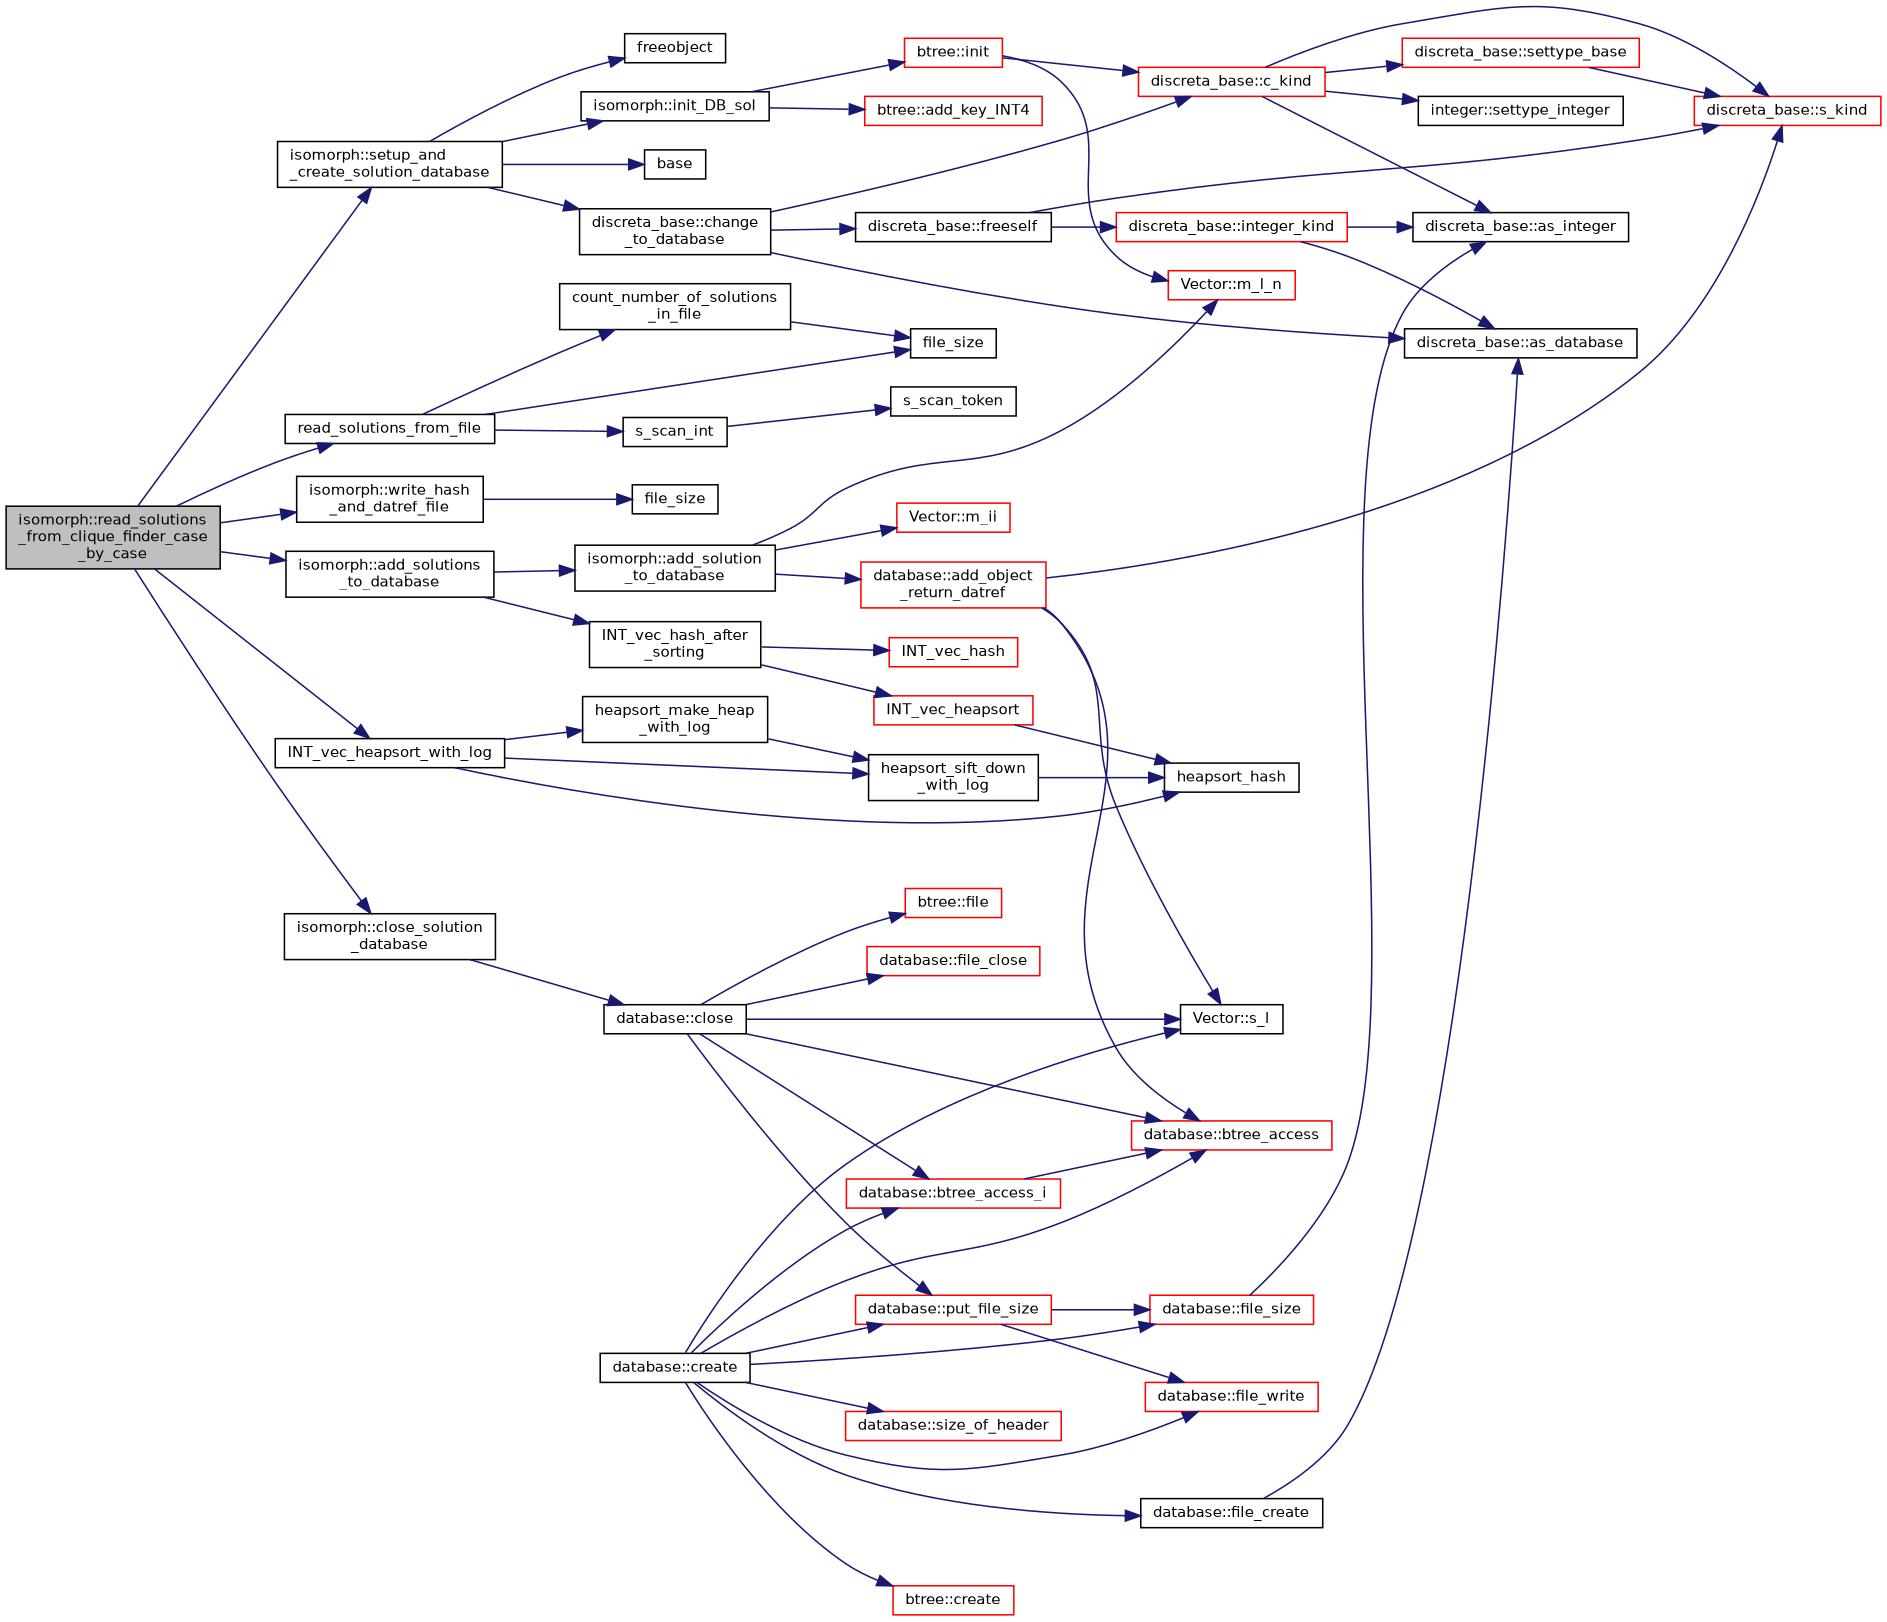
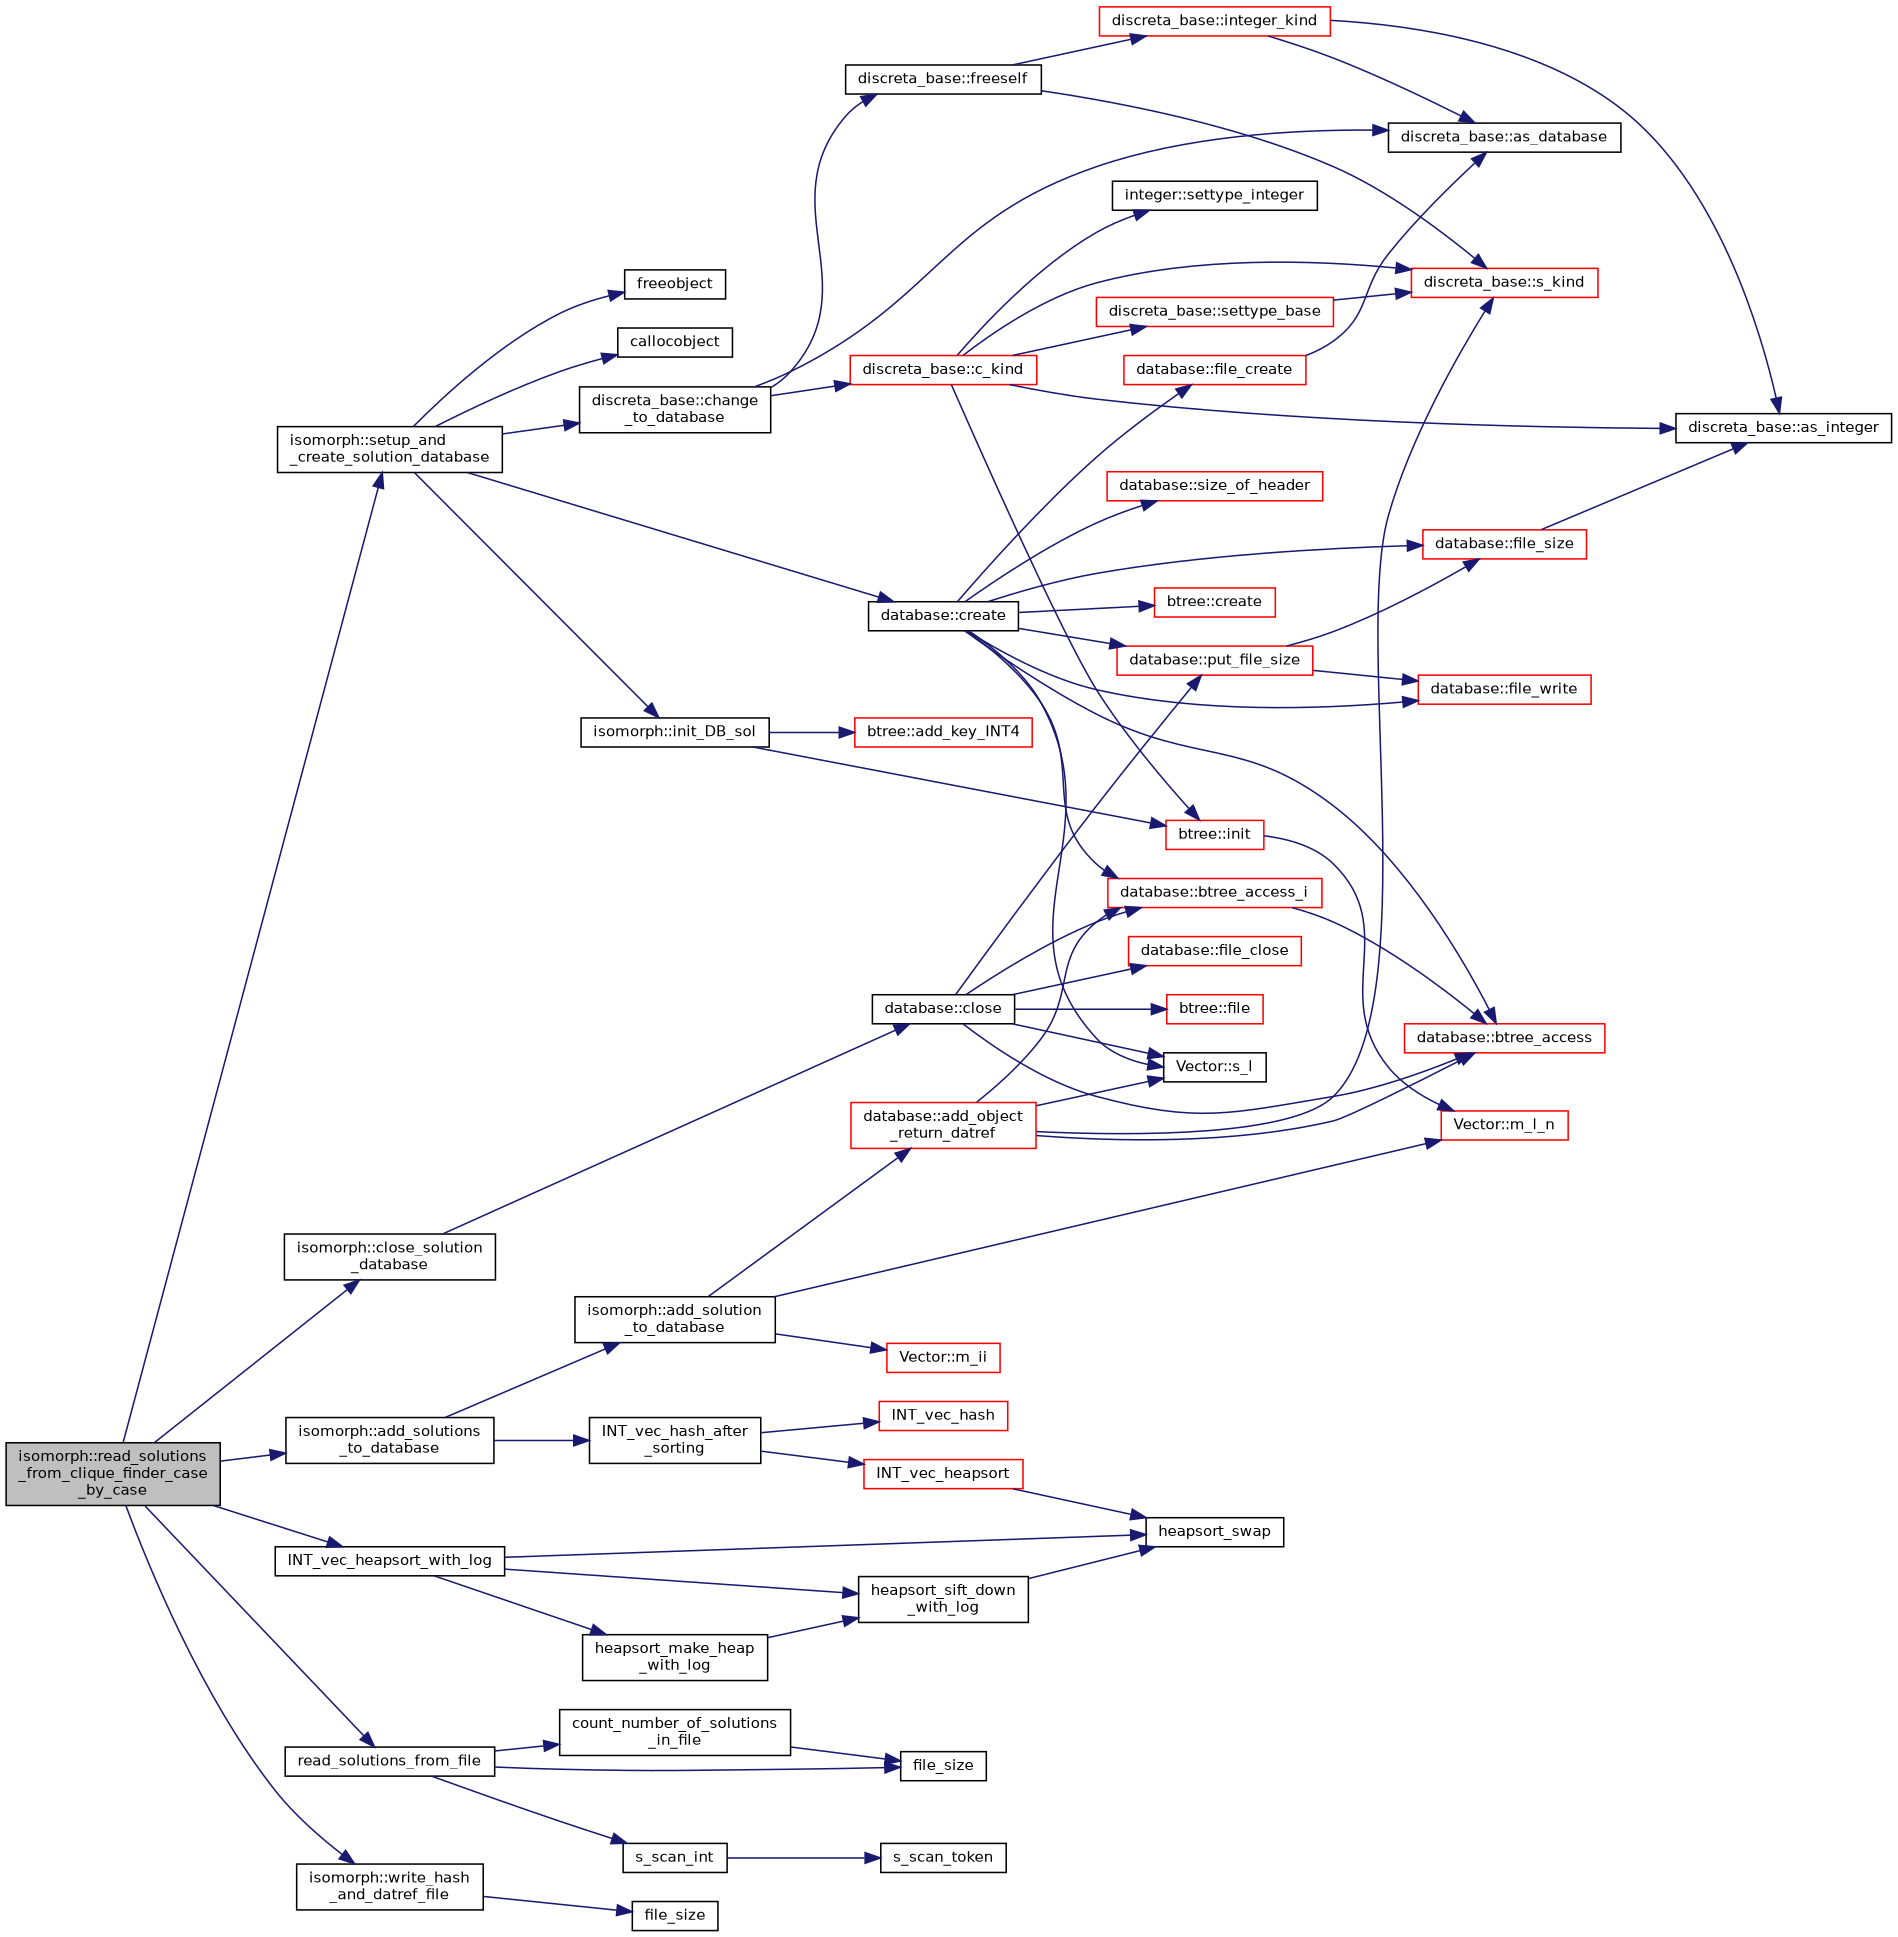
(1063, 64) -> (1048, 596)
(675, 164) -> (675, 343)
none -> (673, 535)
(1232, 778) -> (1215, 1532)
none -> (1052, 1021)
(1232, 1513) -> (1215, 370)
